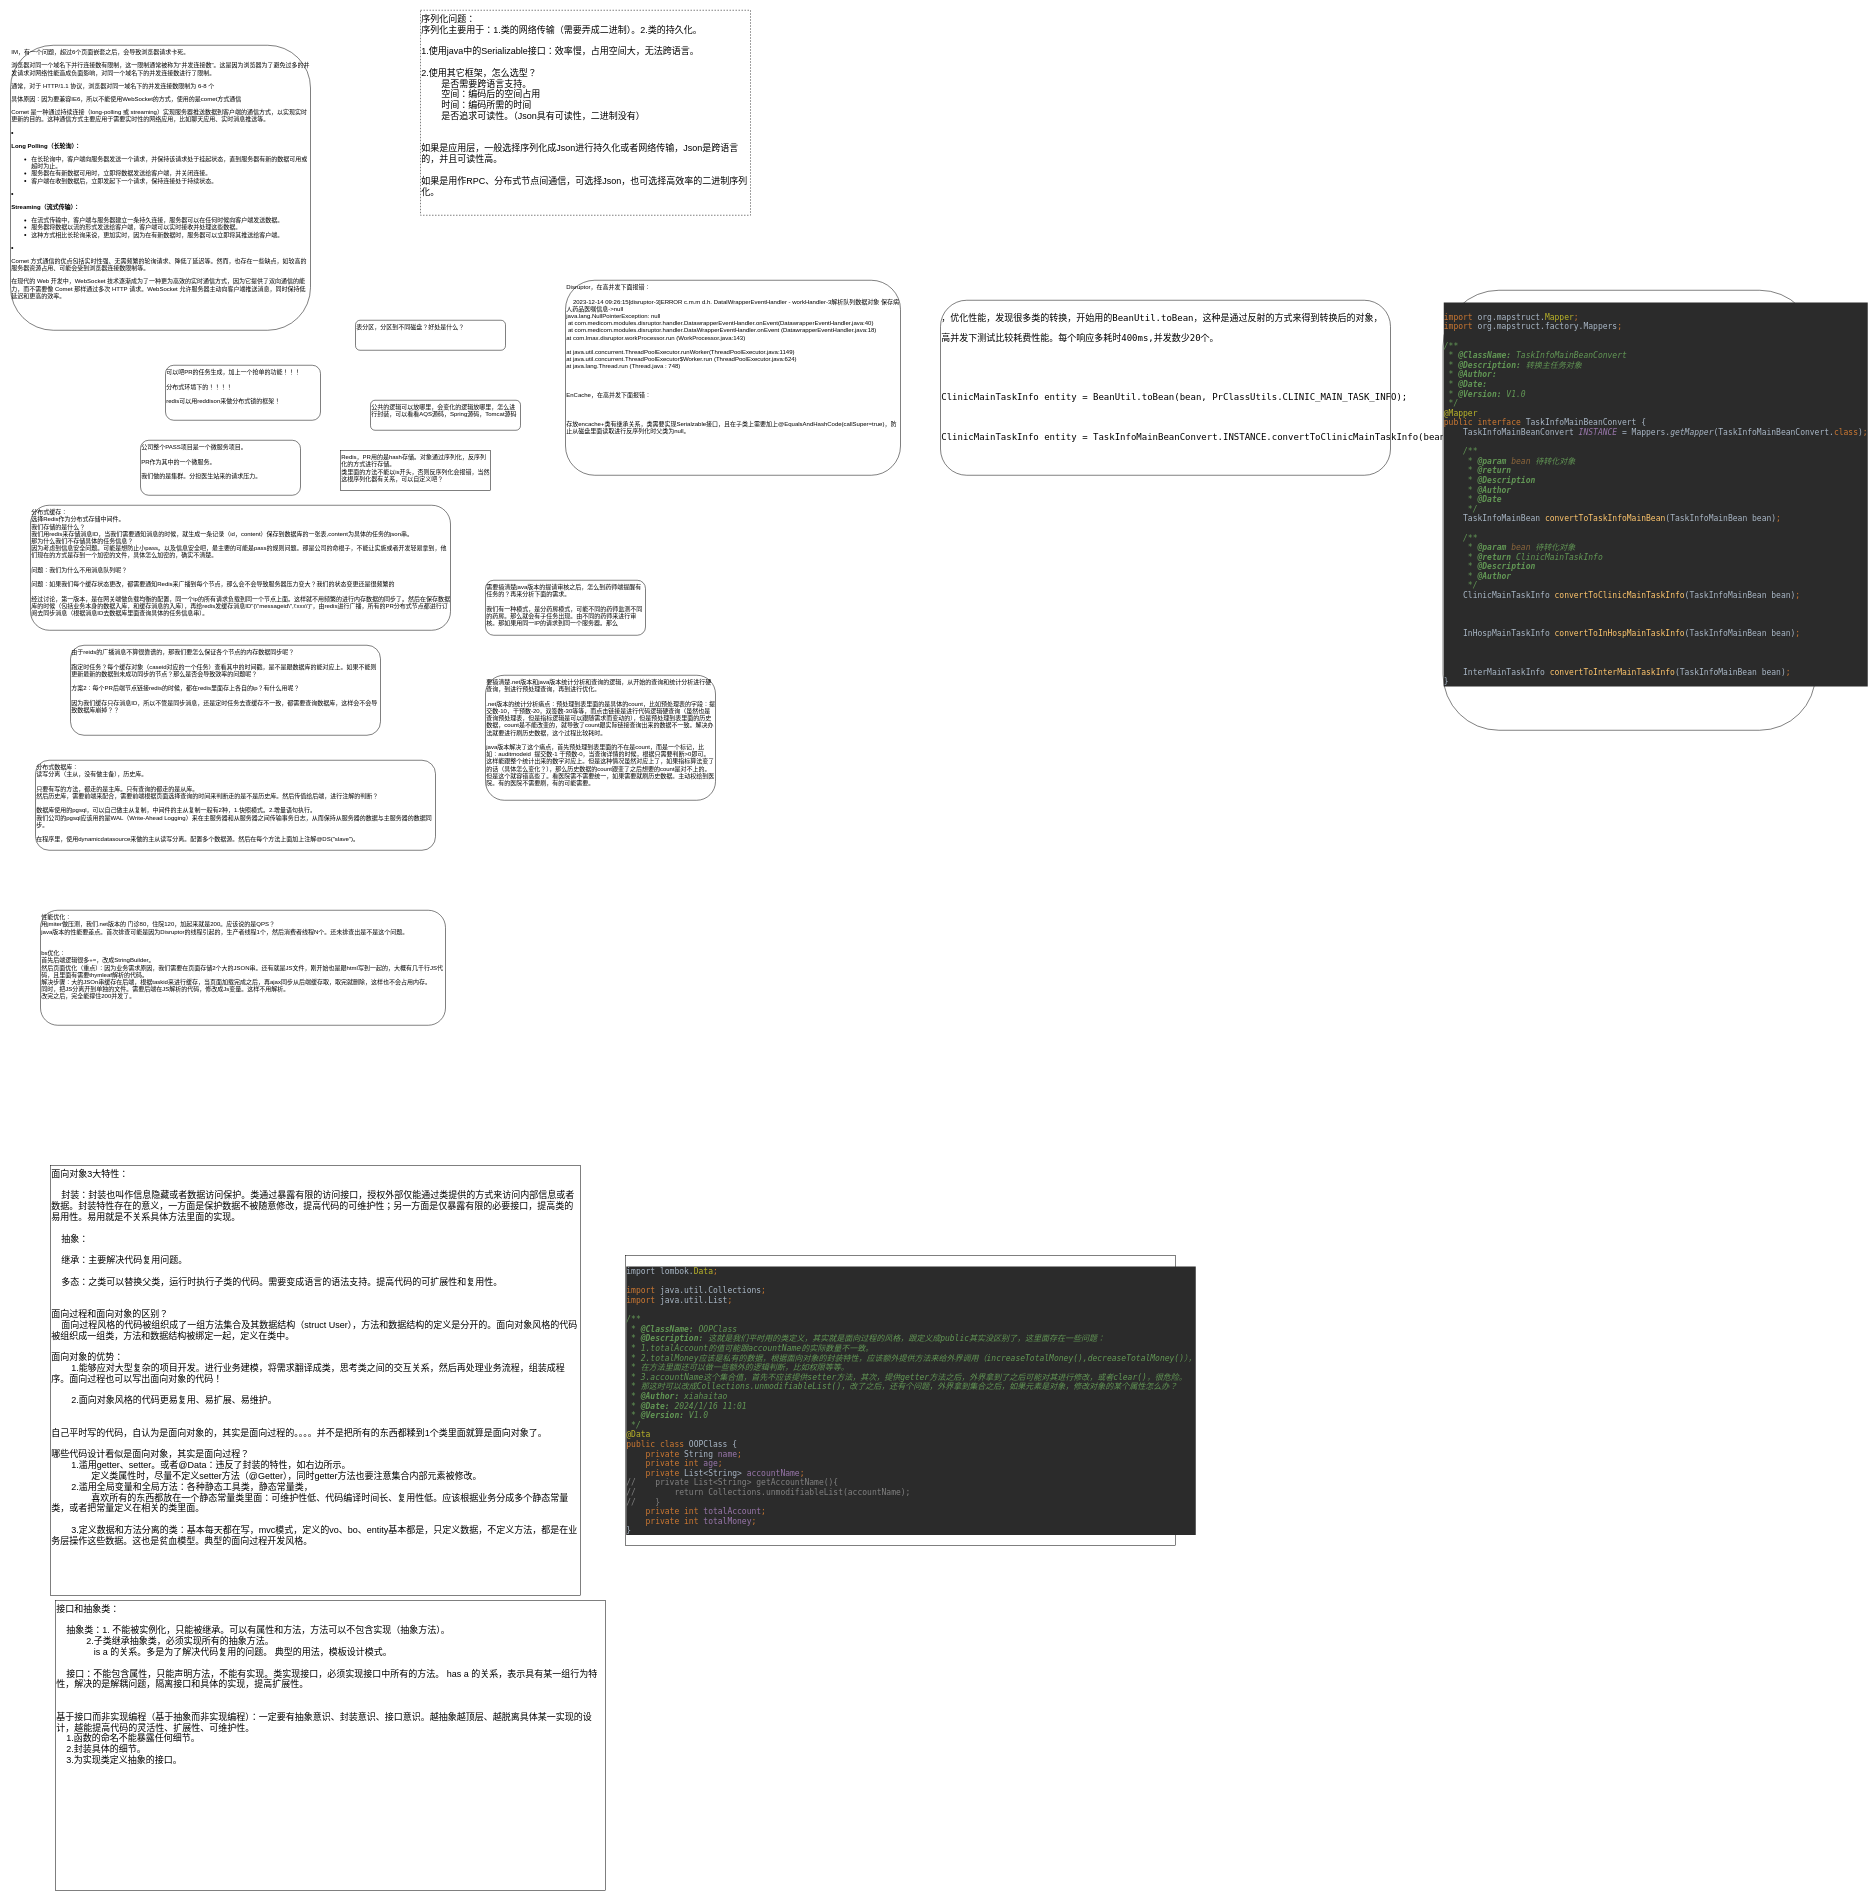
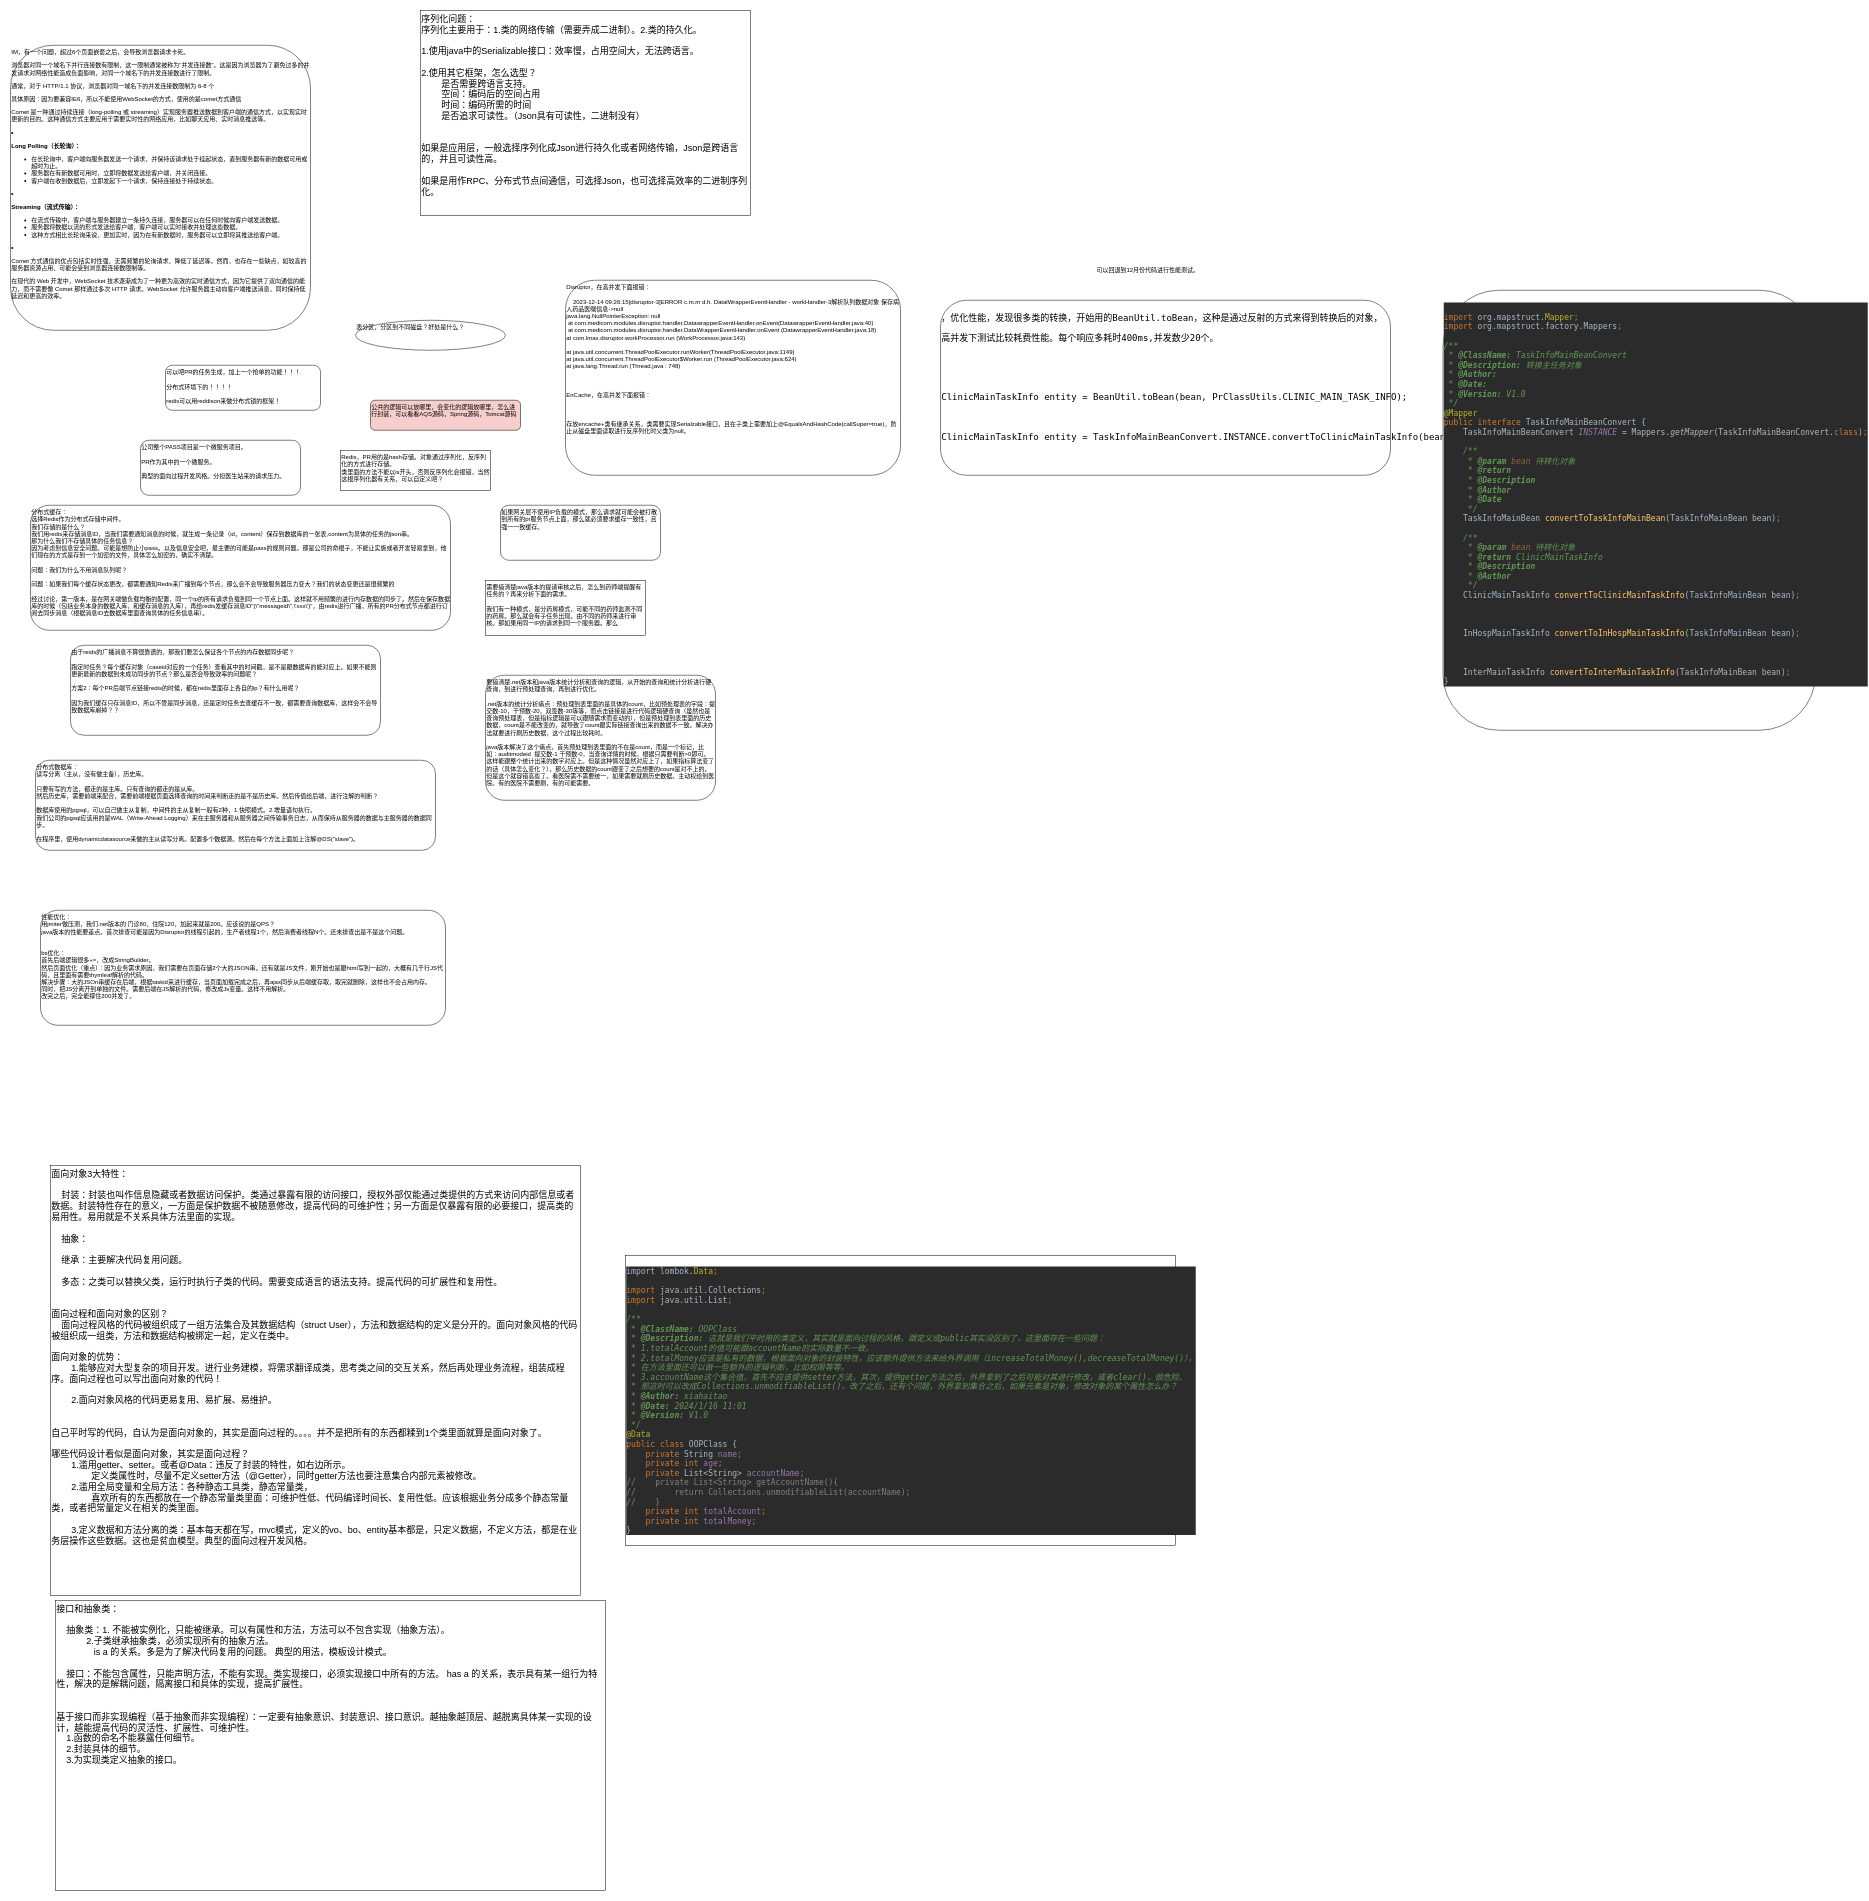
(585, 113) -> (585, 113)
none -> (1148, 270)
(430, 335) -> (430, 335)
(243, 393) -> (243, 388)
(445, 415) -> (445, 415)
(201, 455) -> (213, 455)
none -> (580, 533)
(565, 608) -> (565, 608)
